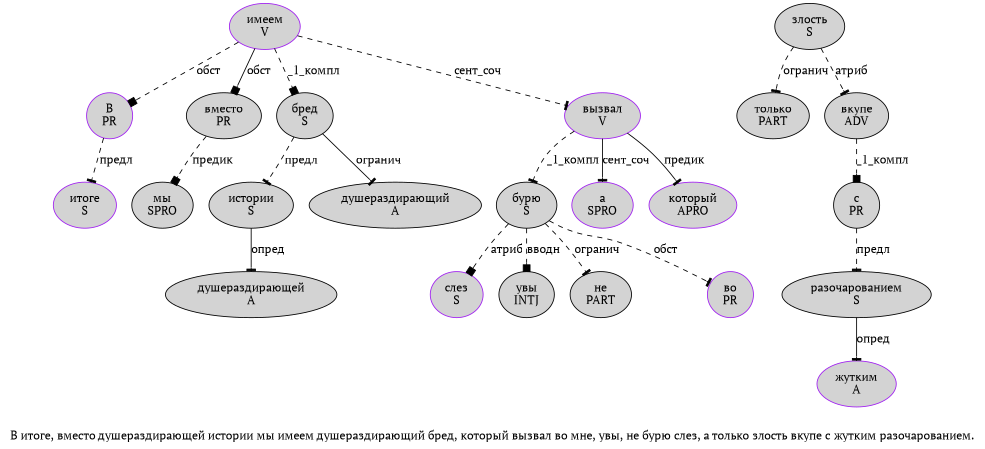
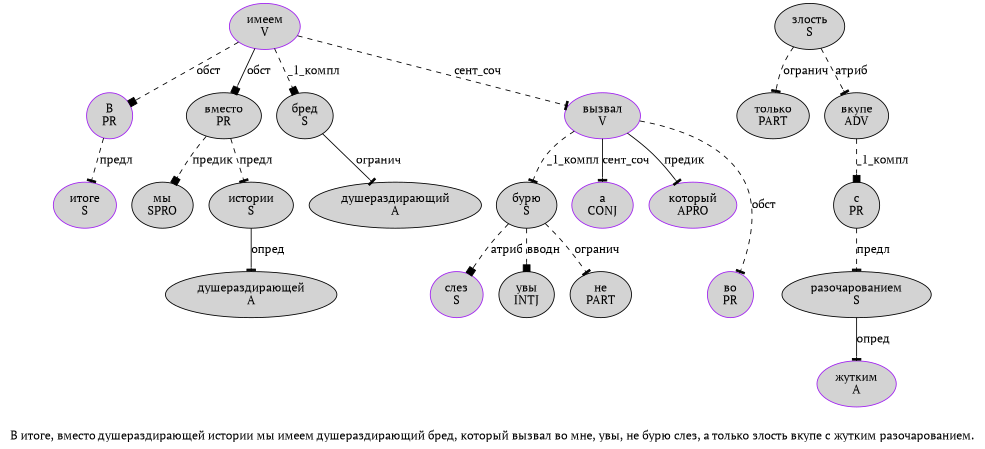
(282, 159) -> (237, 158)
(603, 205) -> (603, 205)
(629, 246) -> (735, 167)
